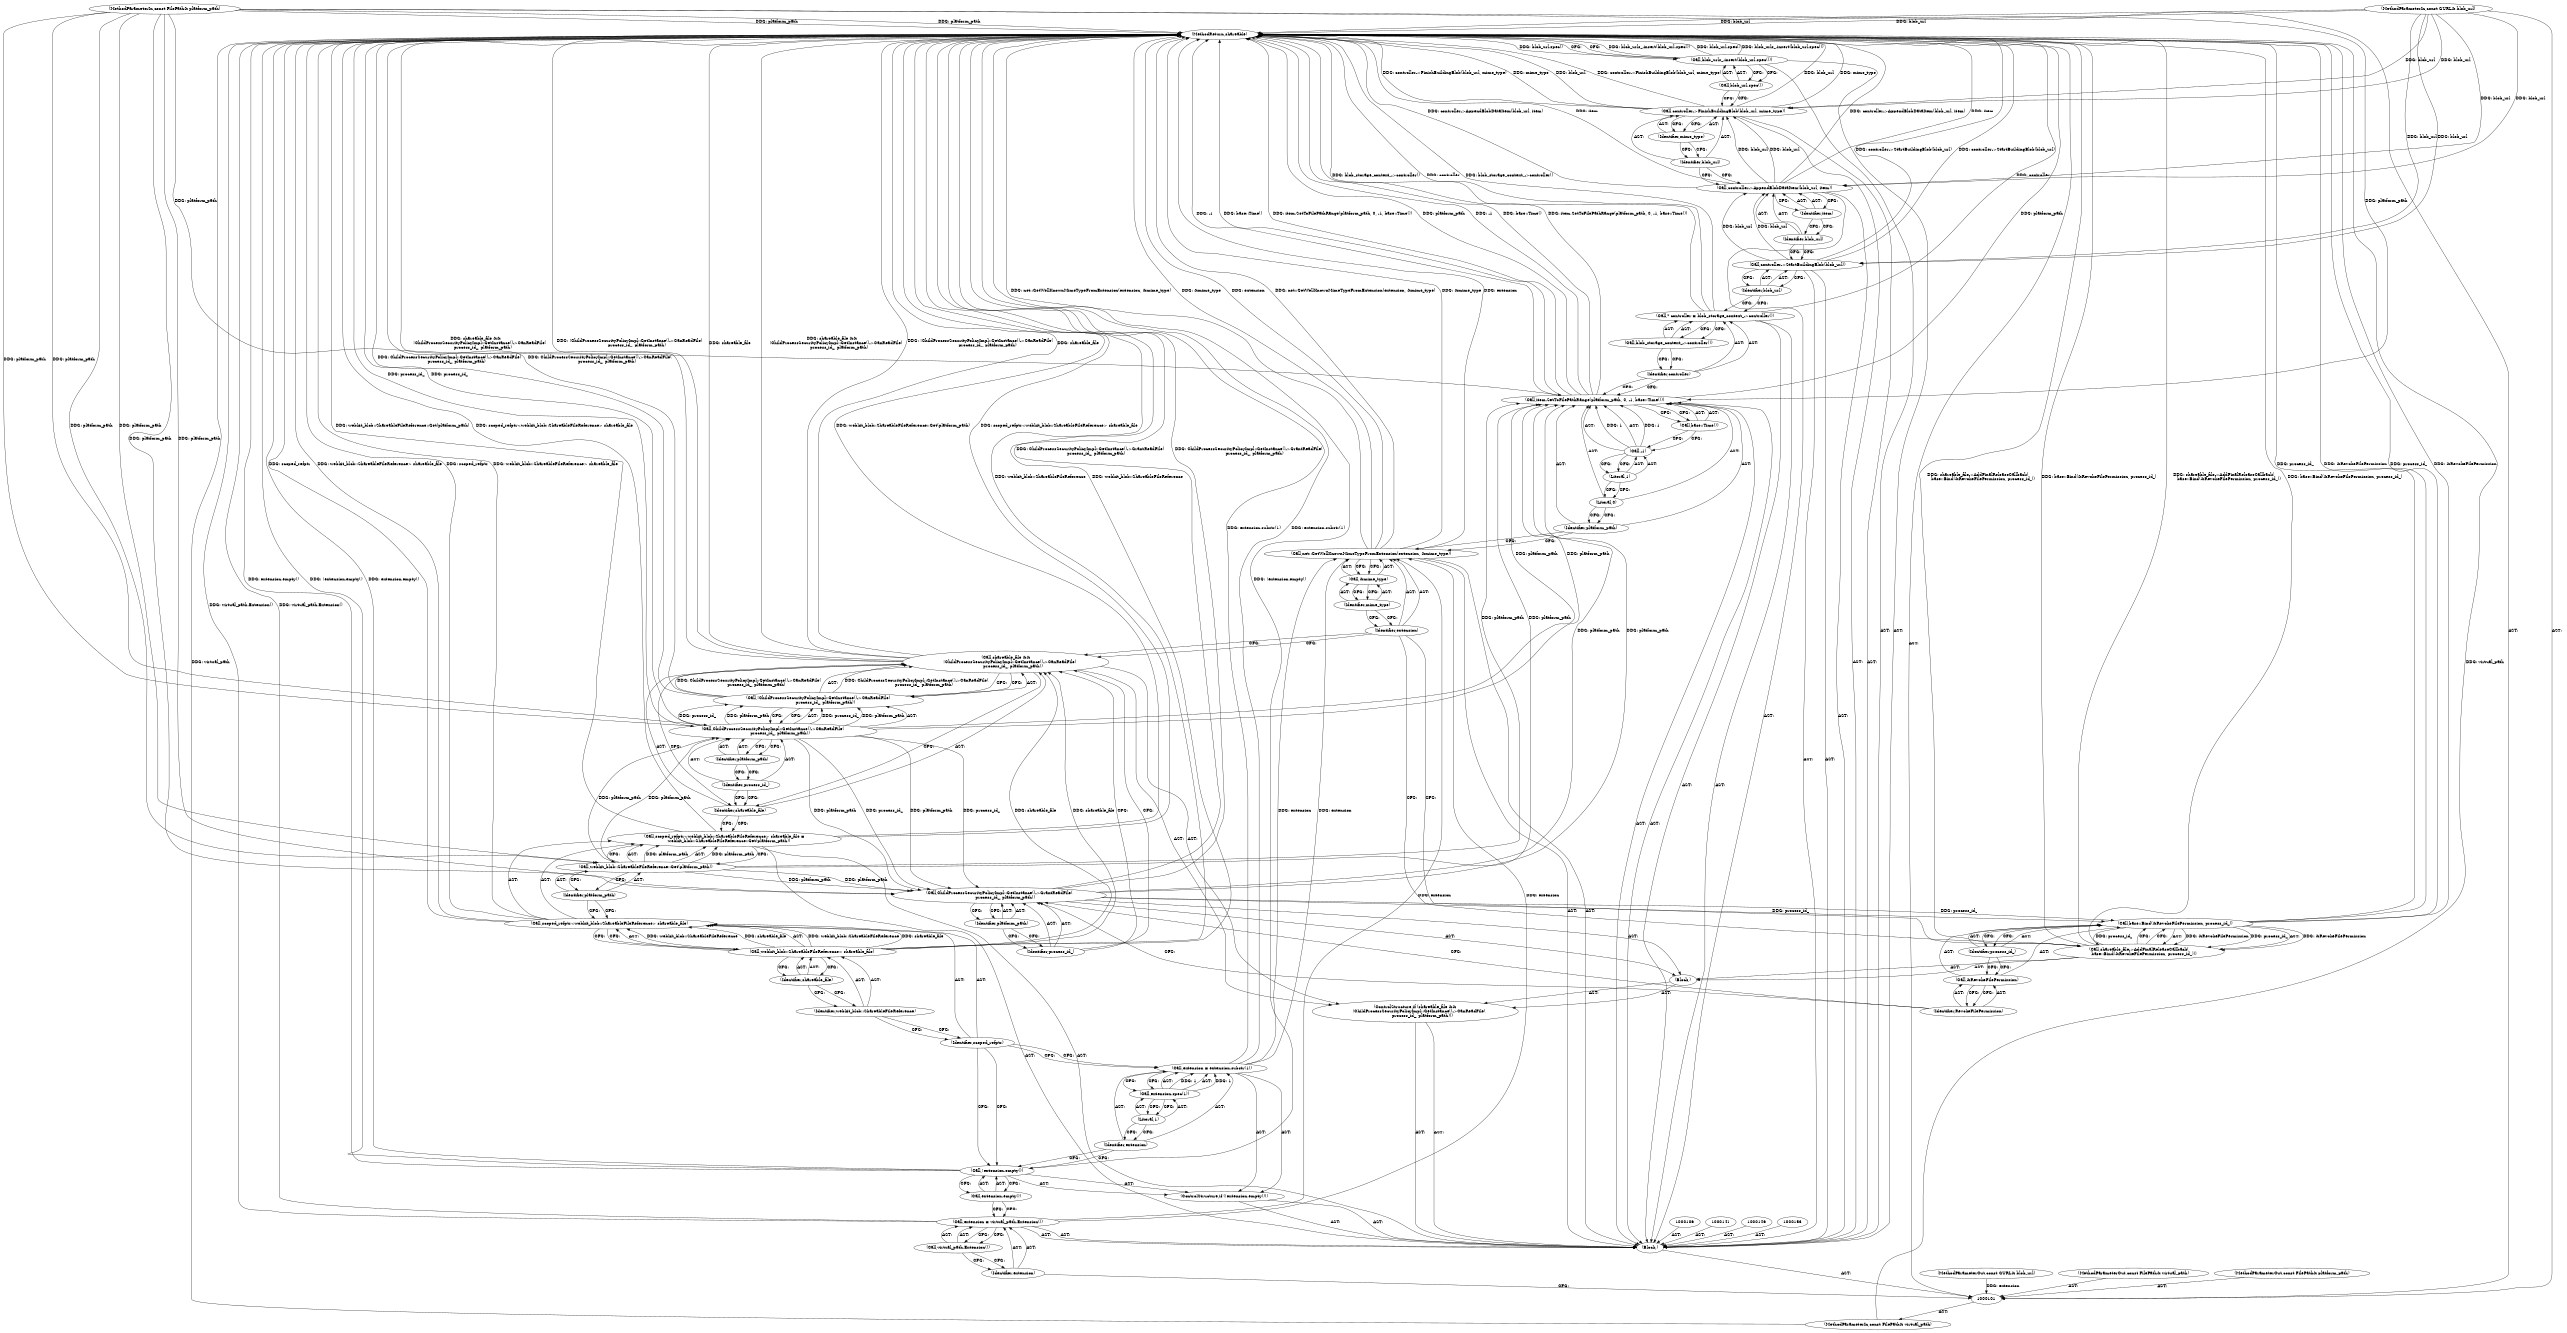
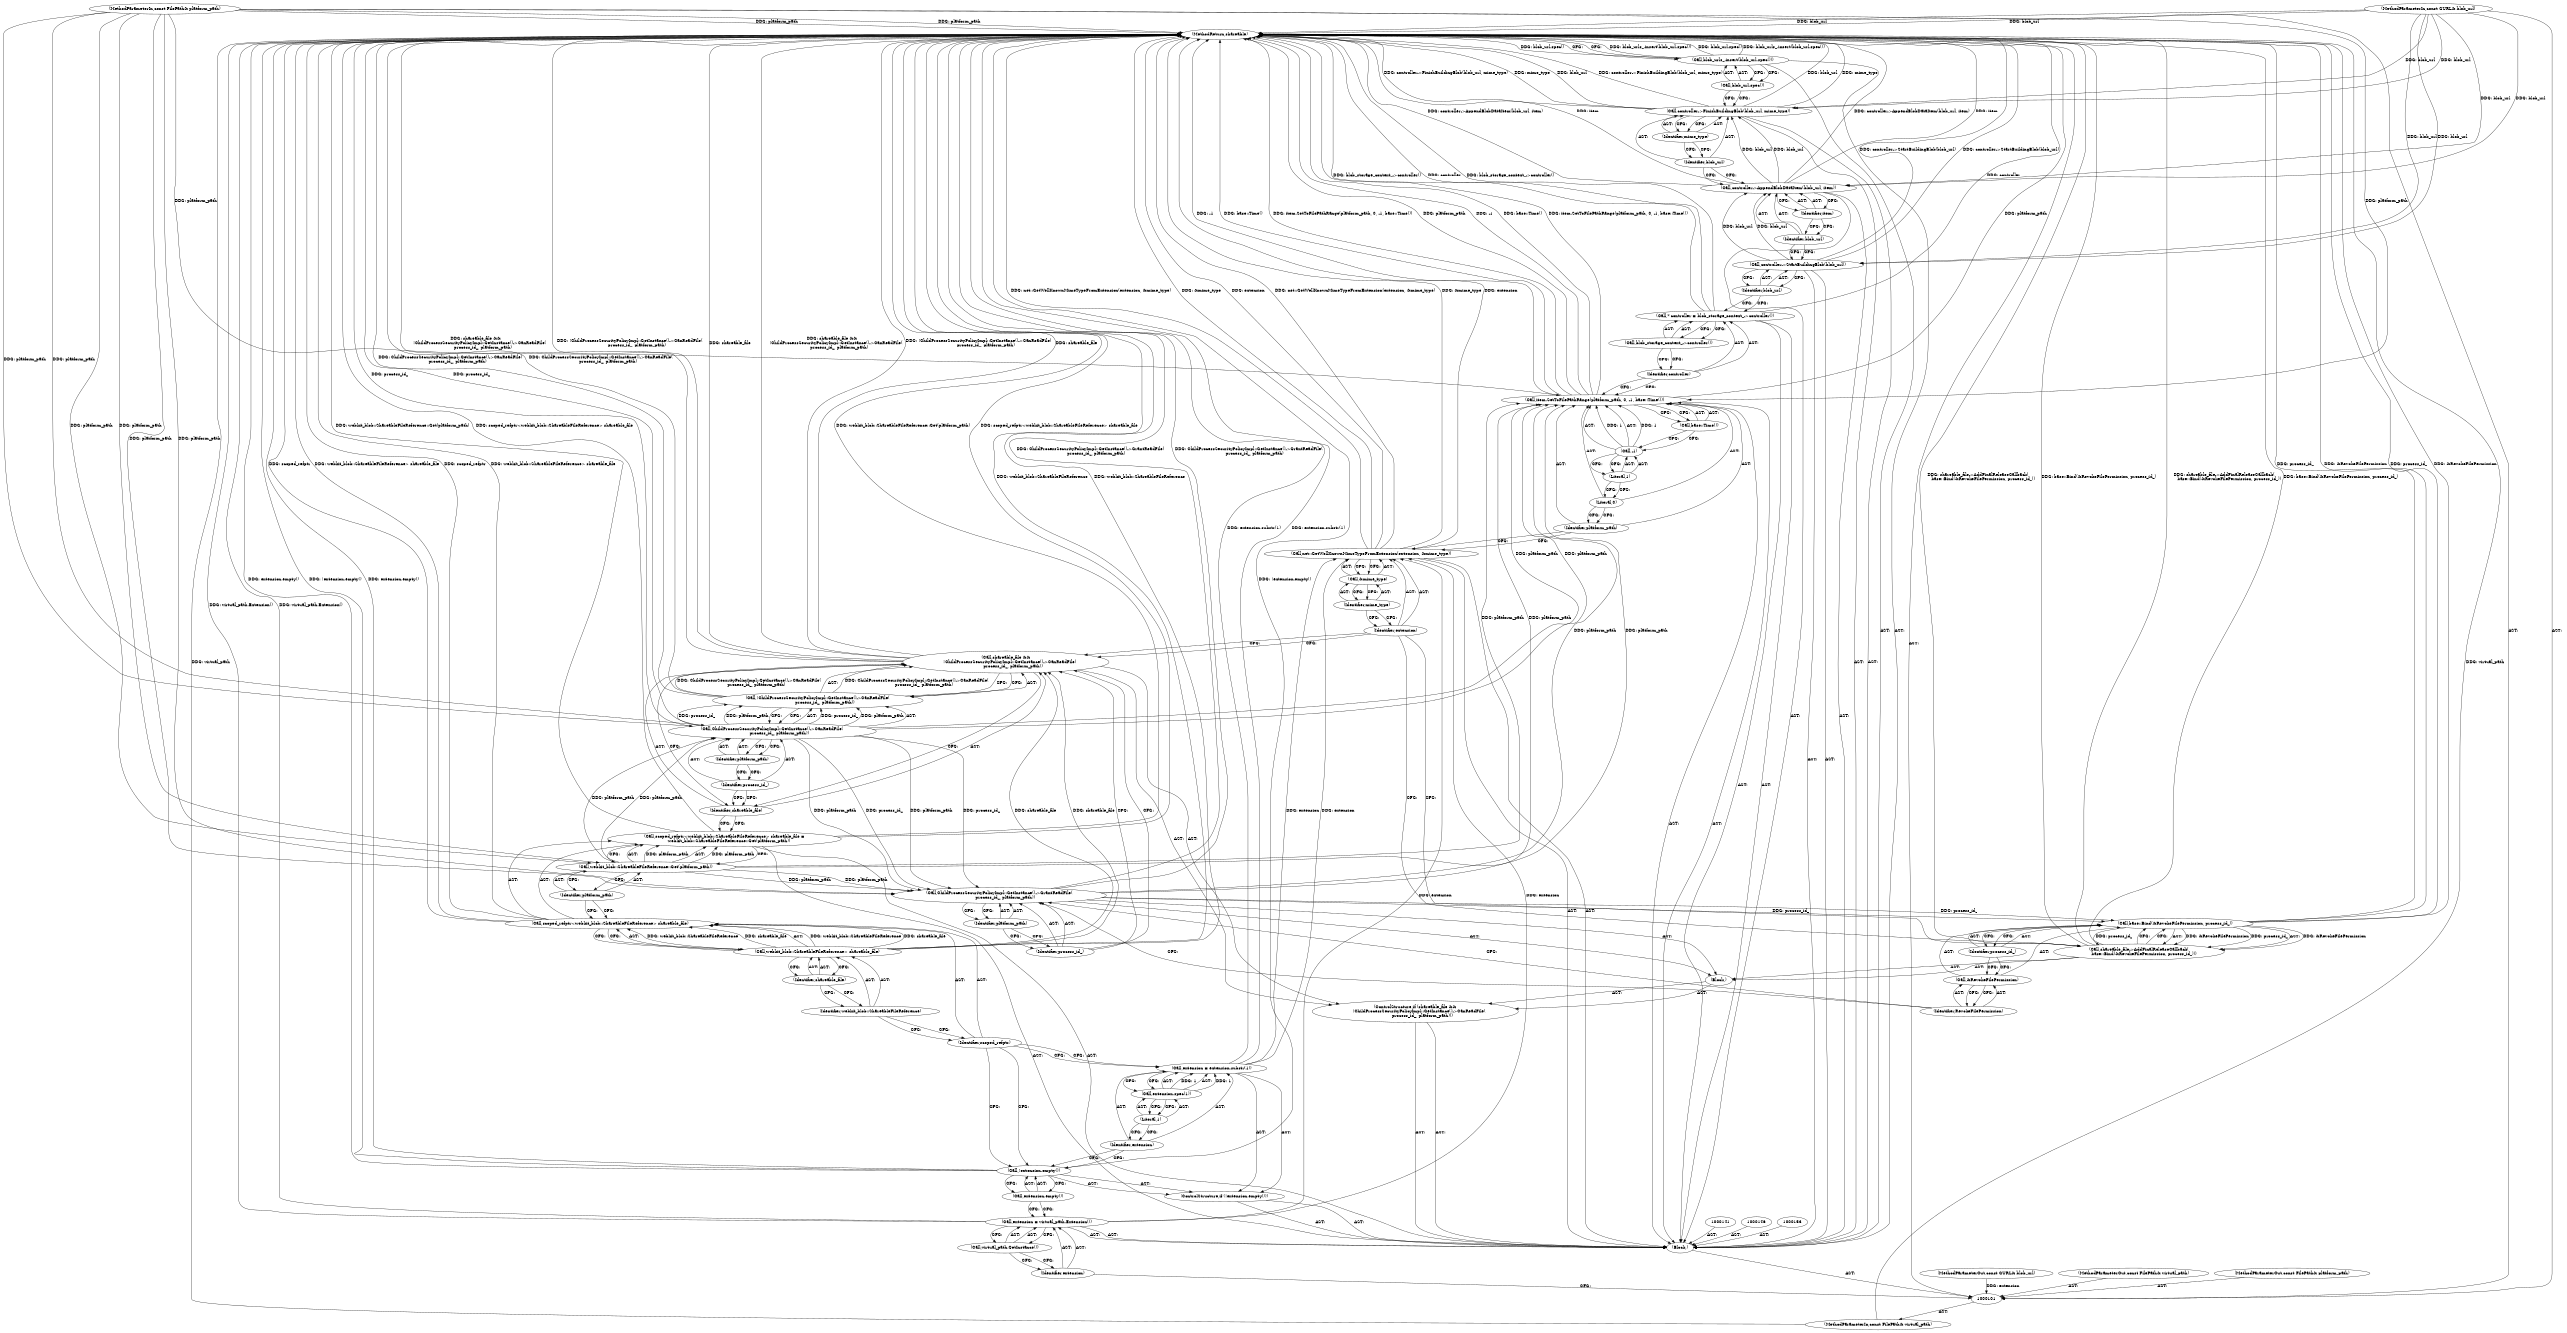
(1685, 1222) -> none
(958, 1248) -> (1005, 1248)
